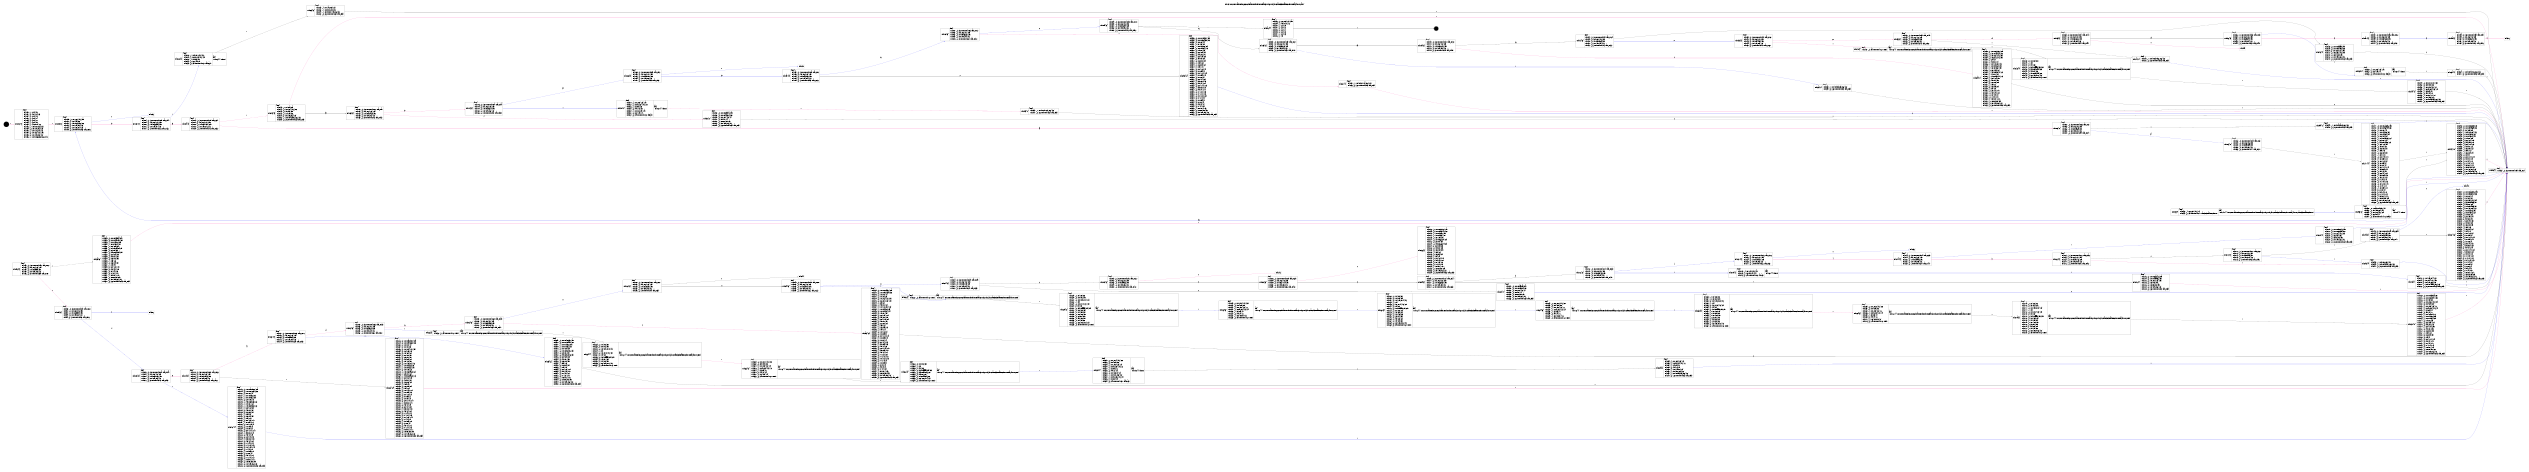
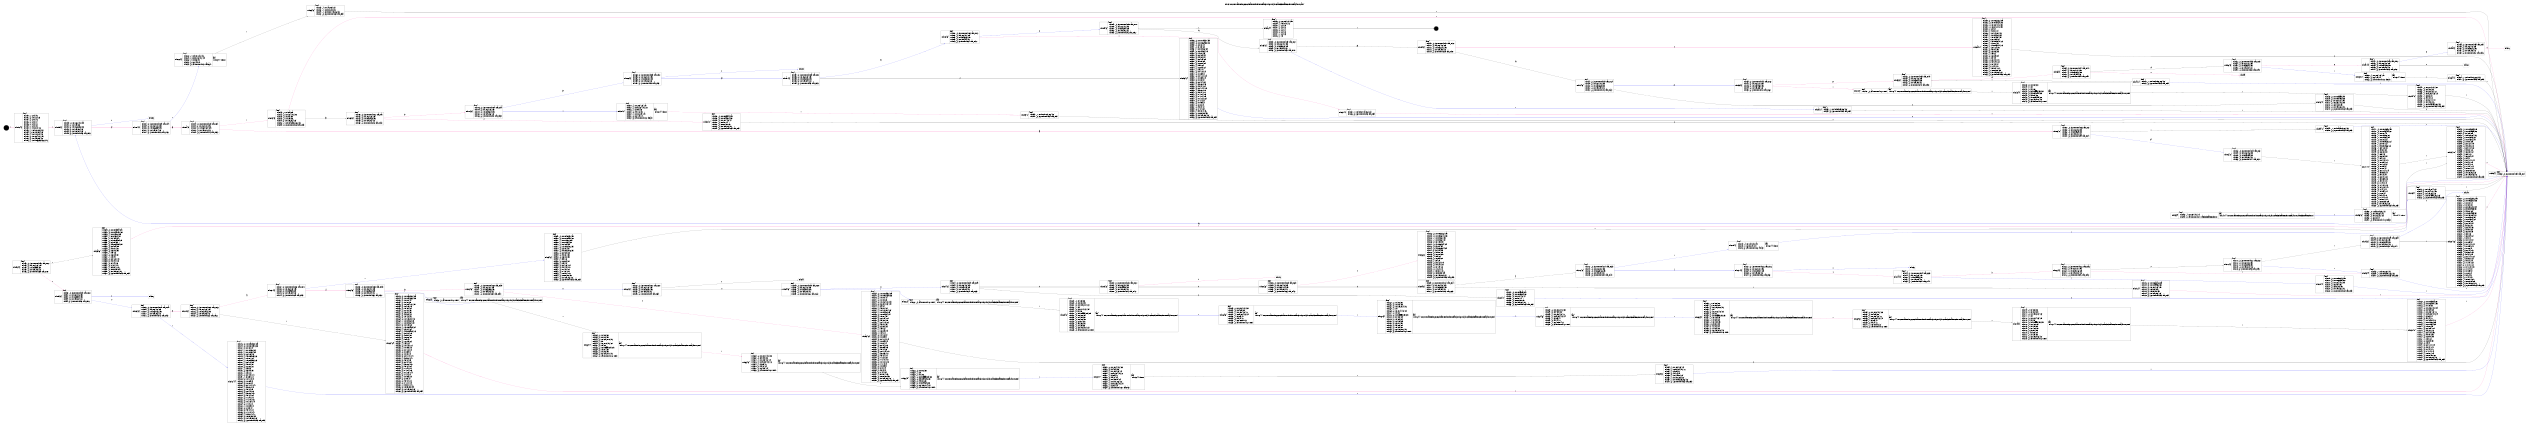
none -> (2466, 65)
